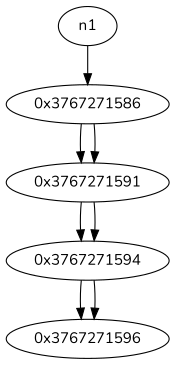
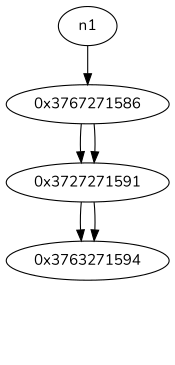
(88, 182) -> (88, 182)
(88, 261) -> (88, 261)
(88, 339) -> none
